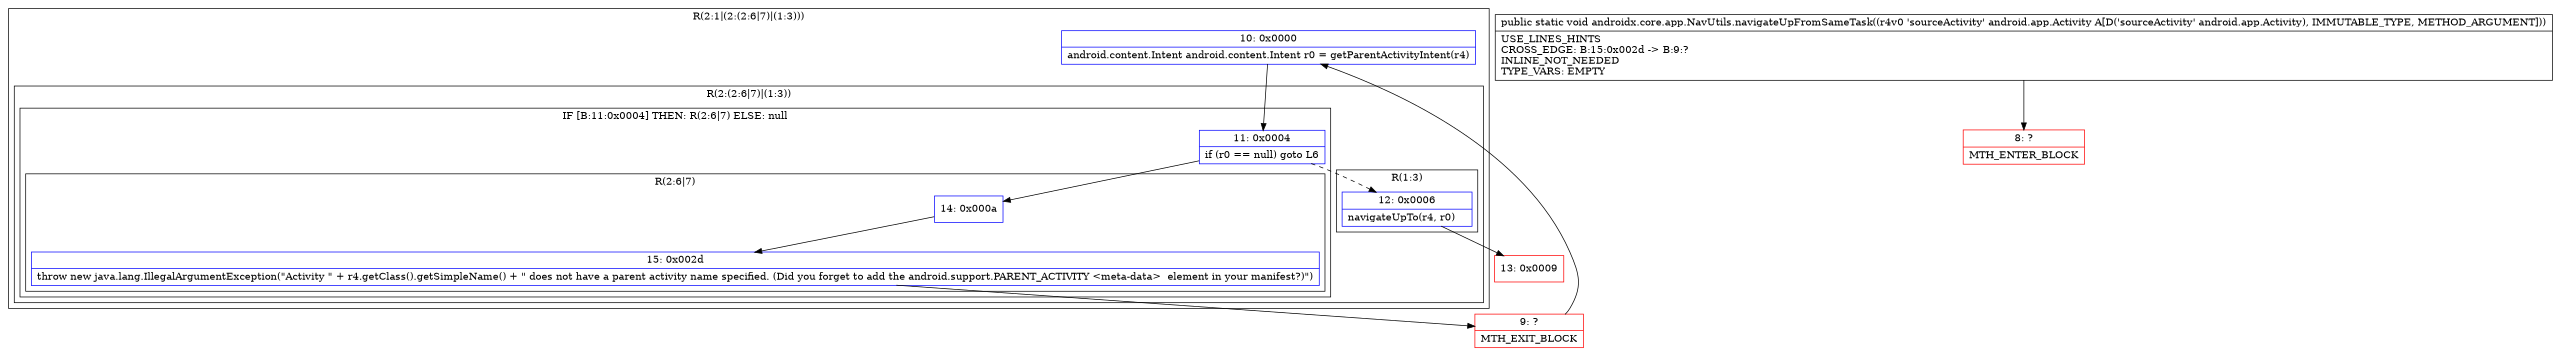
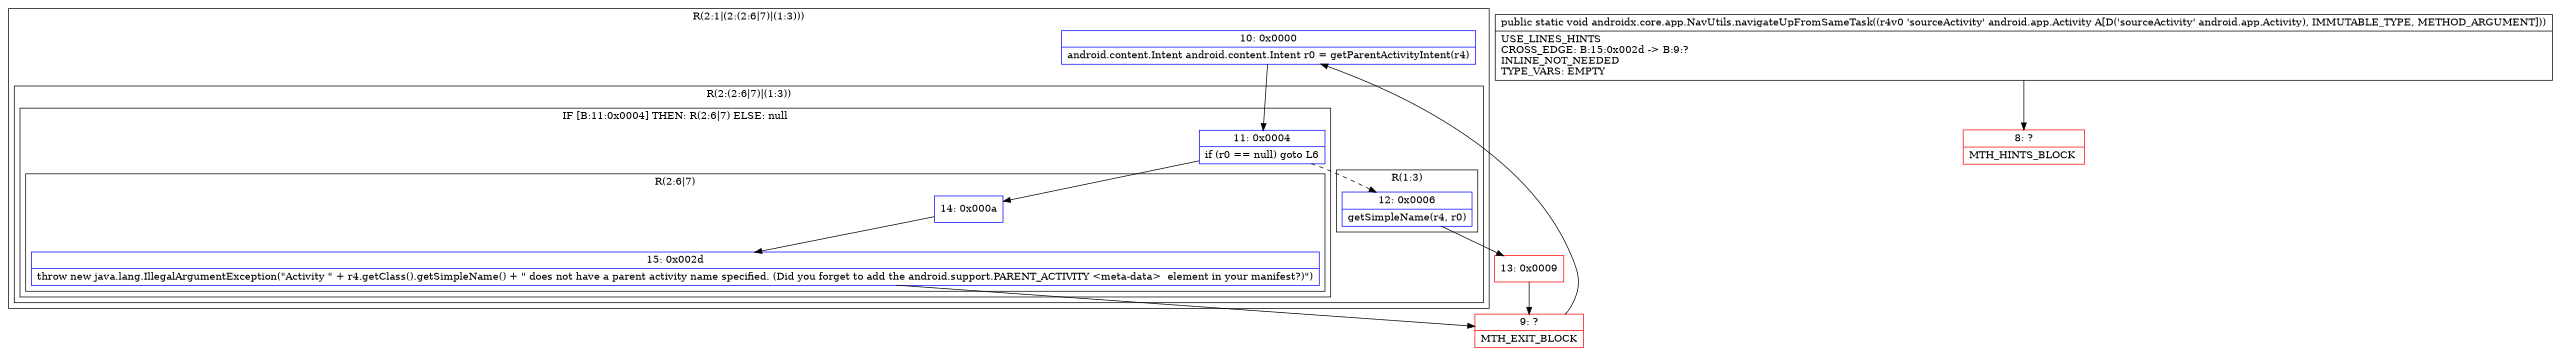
(2024, 155) -> (2022, 155)
(1402, 217) -> (1407, 217)
none -> (1529, 294)
